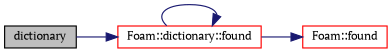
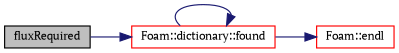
(40, 37) -> (47, 37)
(345, 37) -> (355, 37)
